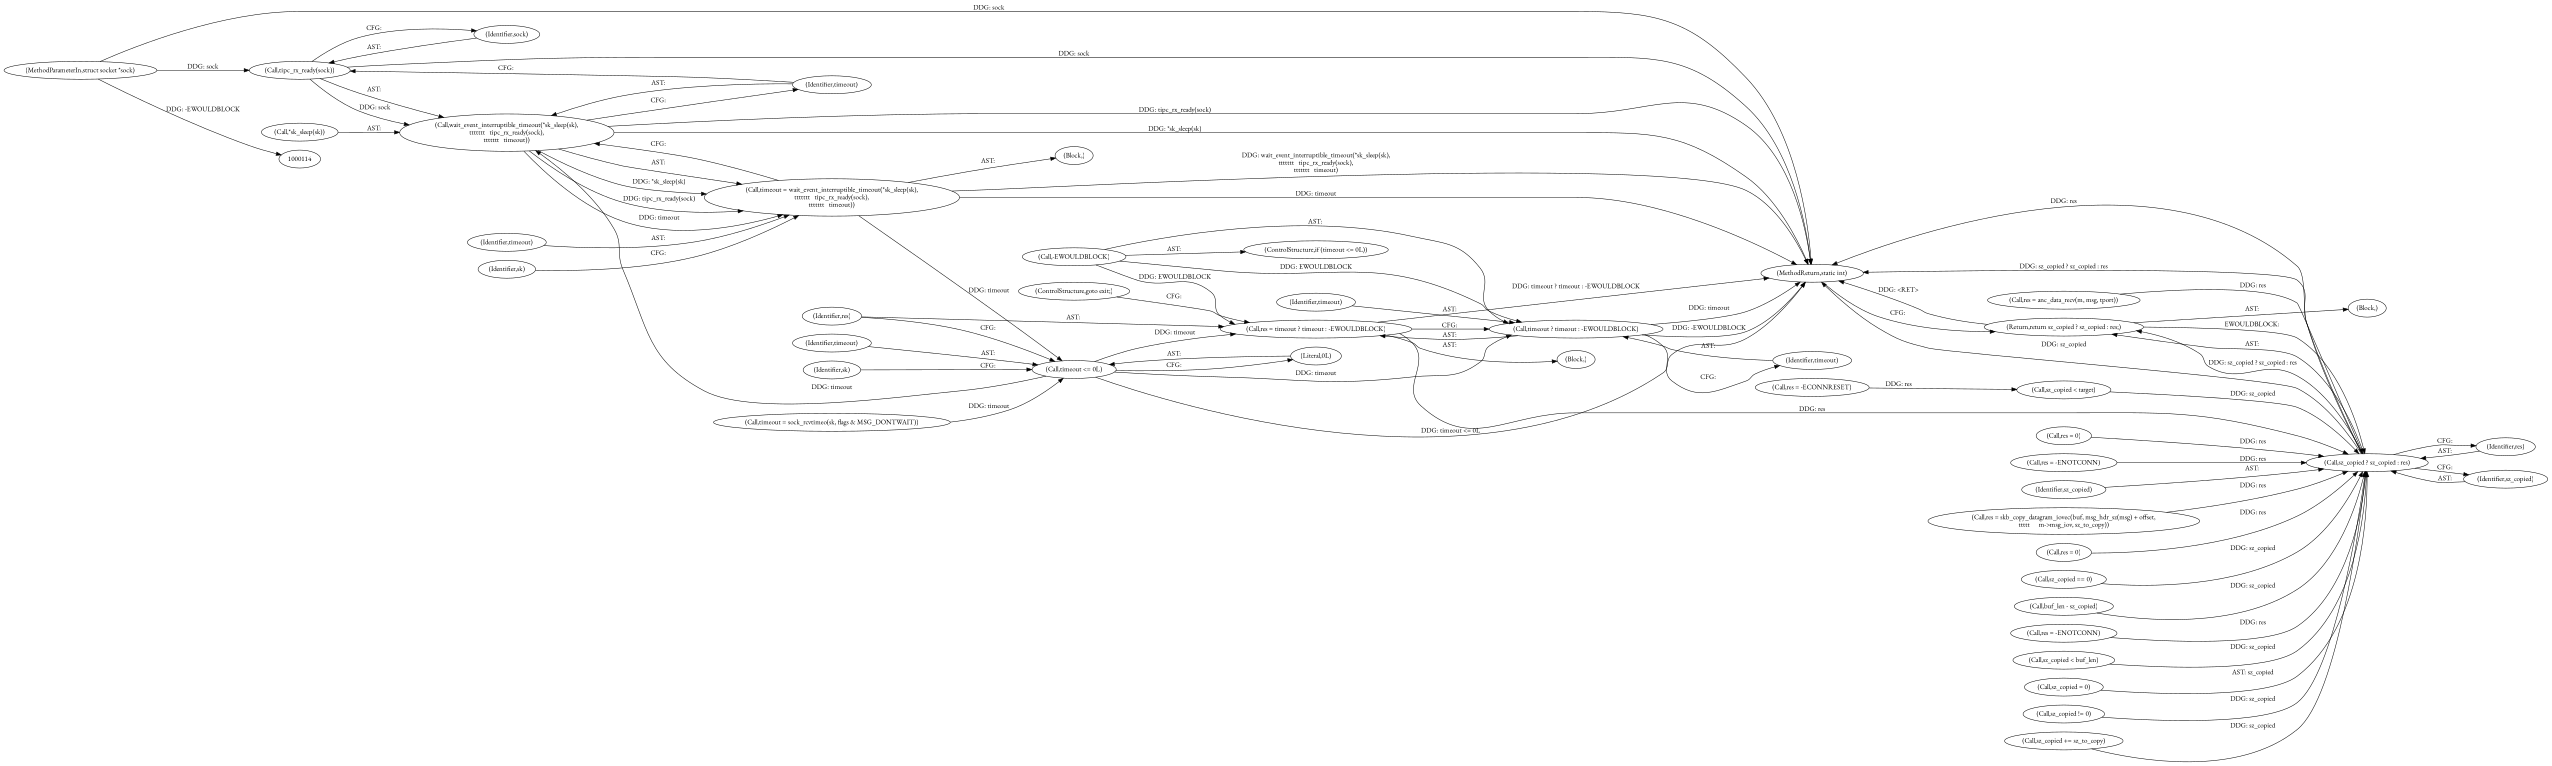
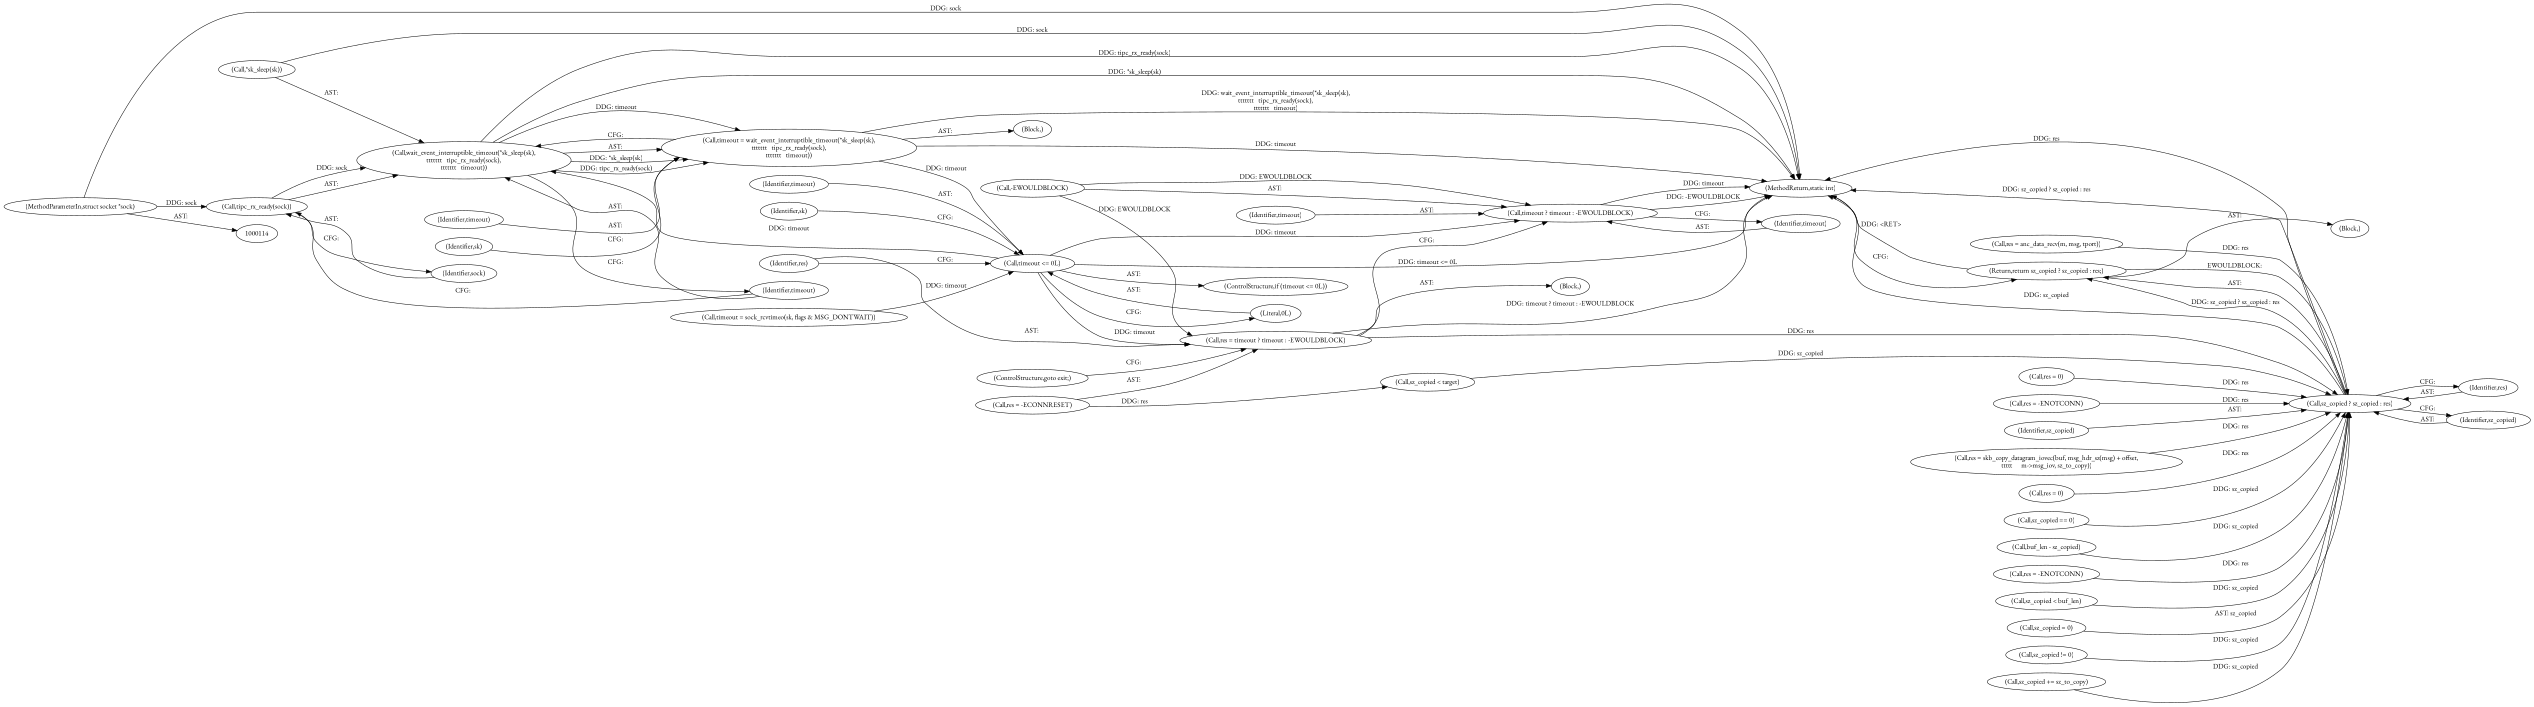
(1137, 57) -> (1082, 34)
(203, 109) -> (182, 216)
(1183, 254) -> (1129, 281)
(1452, 340) -> (1168, 385)
